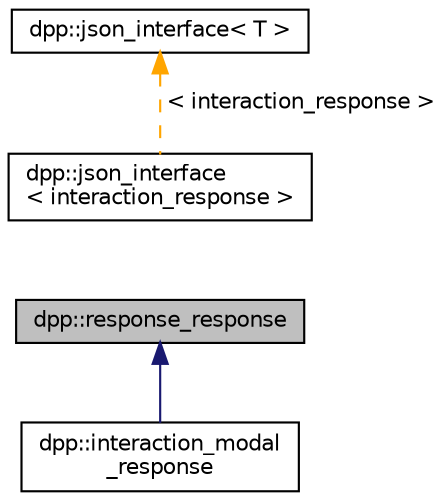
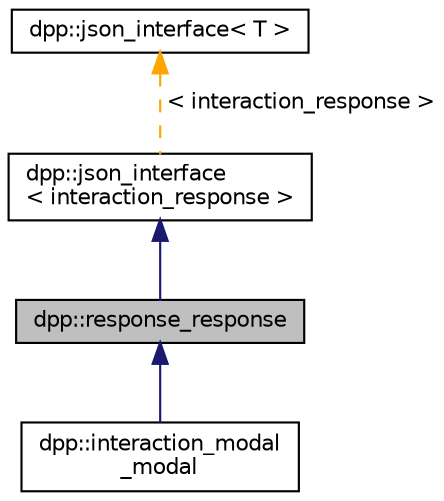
none -> (160, 271)
(160, 457) -> (160, 457)
